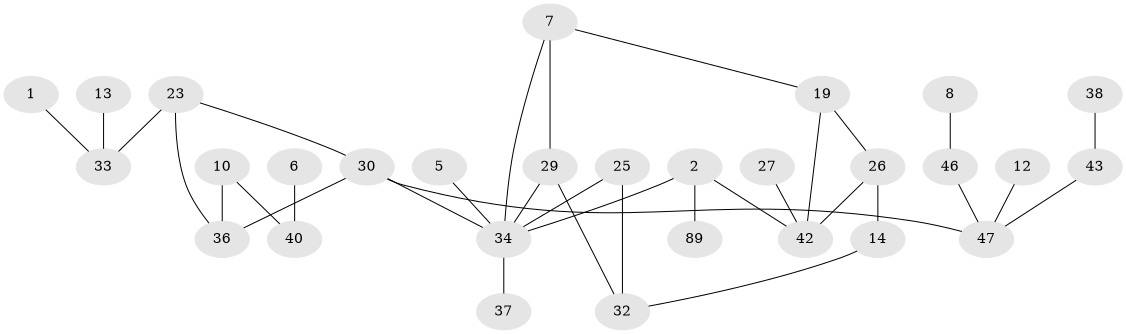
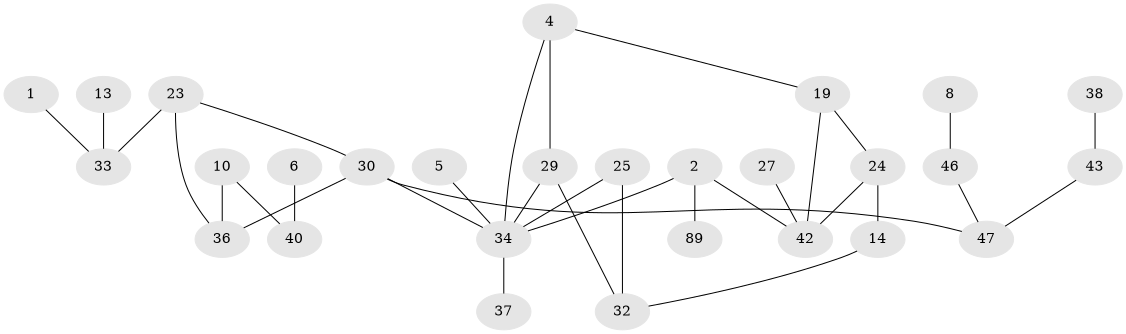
(550, 22) -> (550, 22)
(878, 167) -> (878, 167)
(1023, 167) -> none
